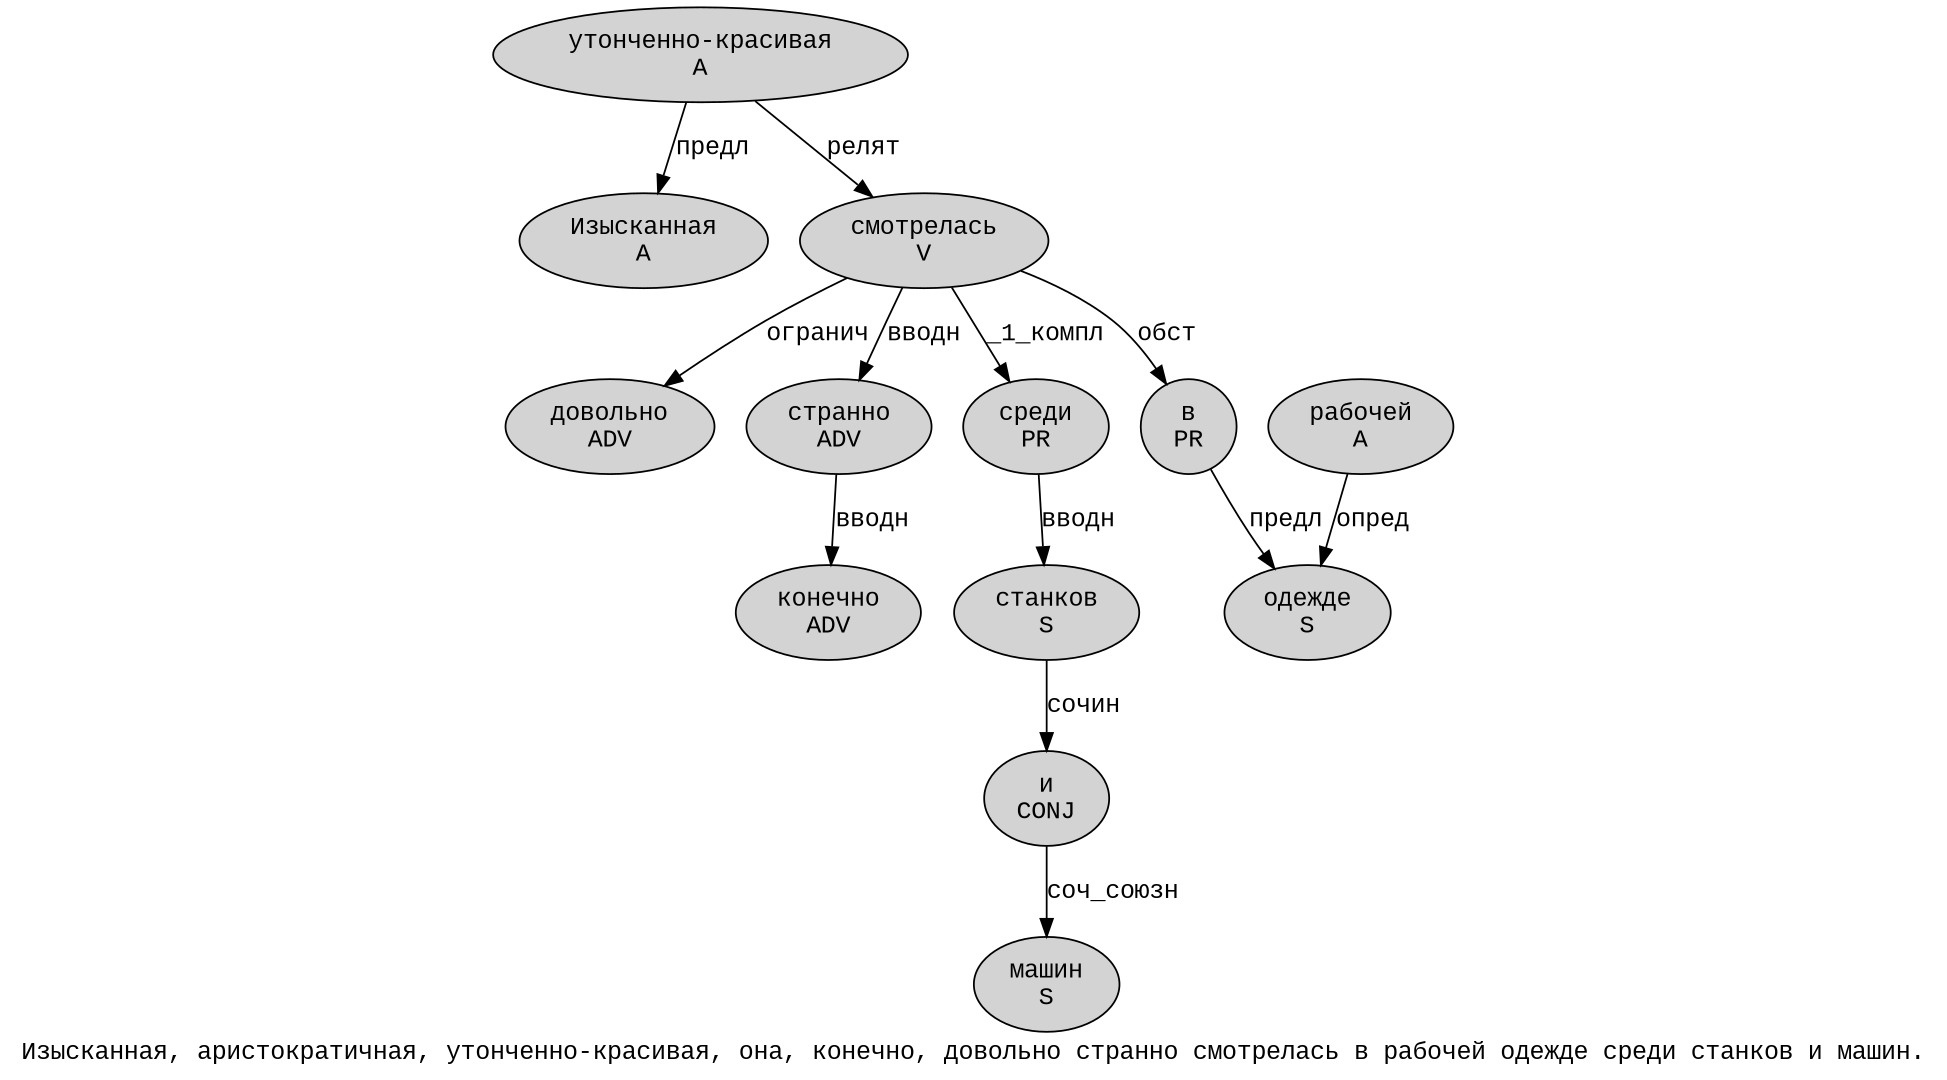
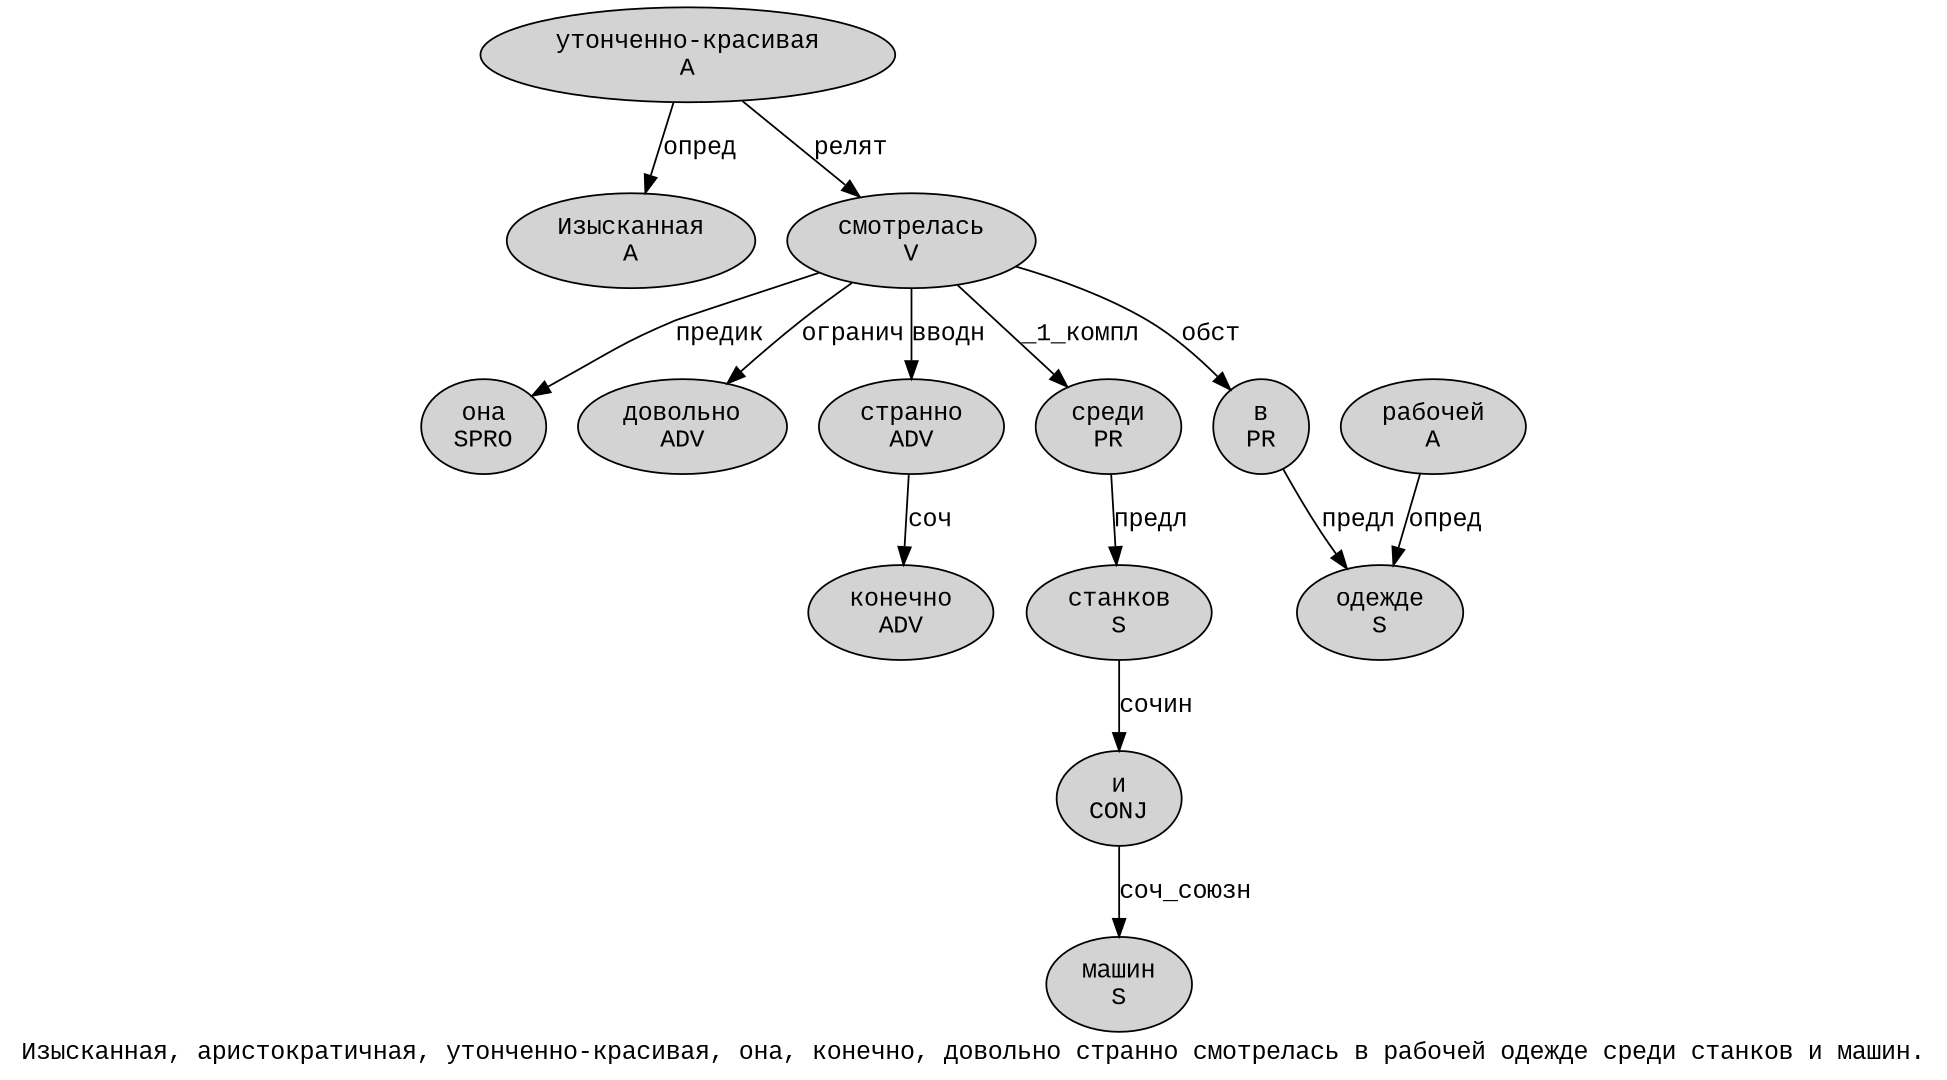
(713, 148) -> (700, 148)
none -> (484, 427)
(873, 520) -> (930, 520)
(1079, 520) -> (1151, 520)
